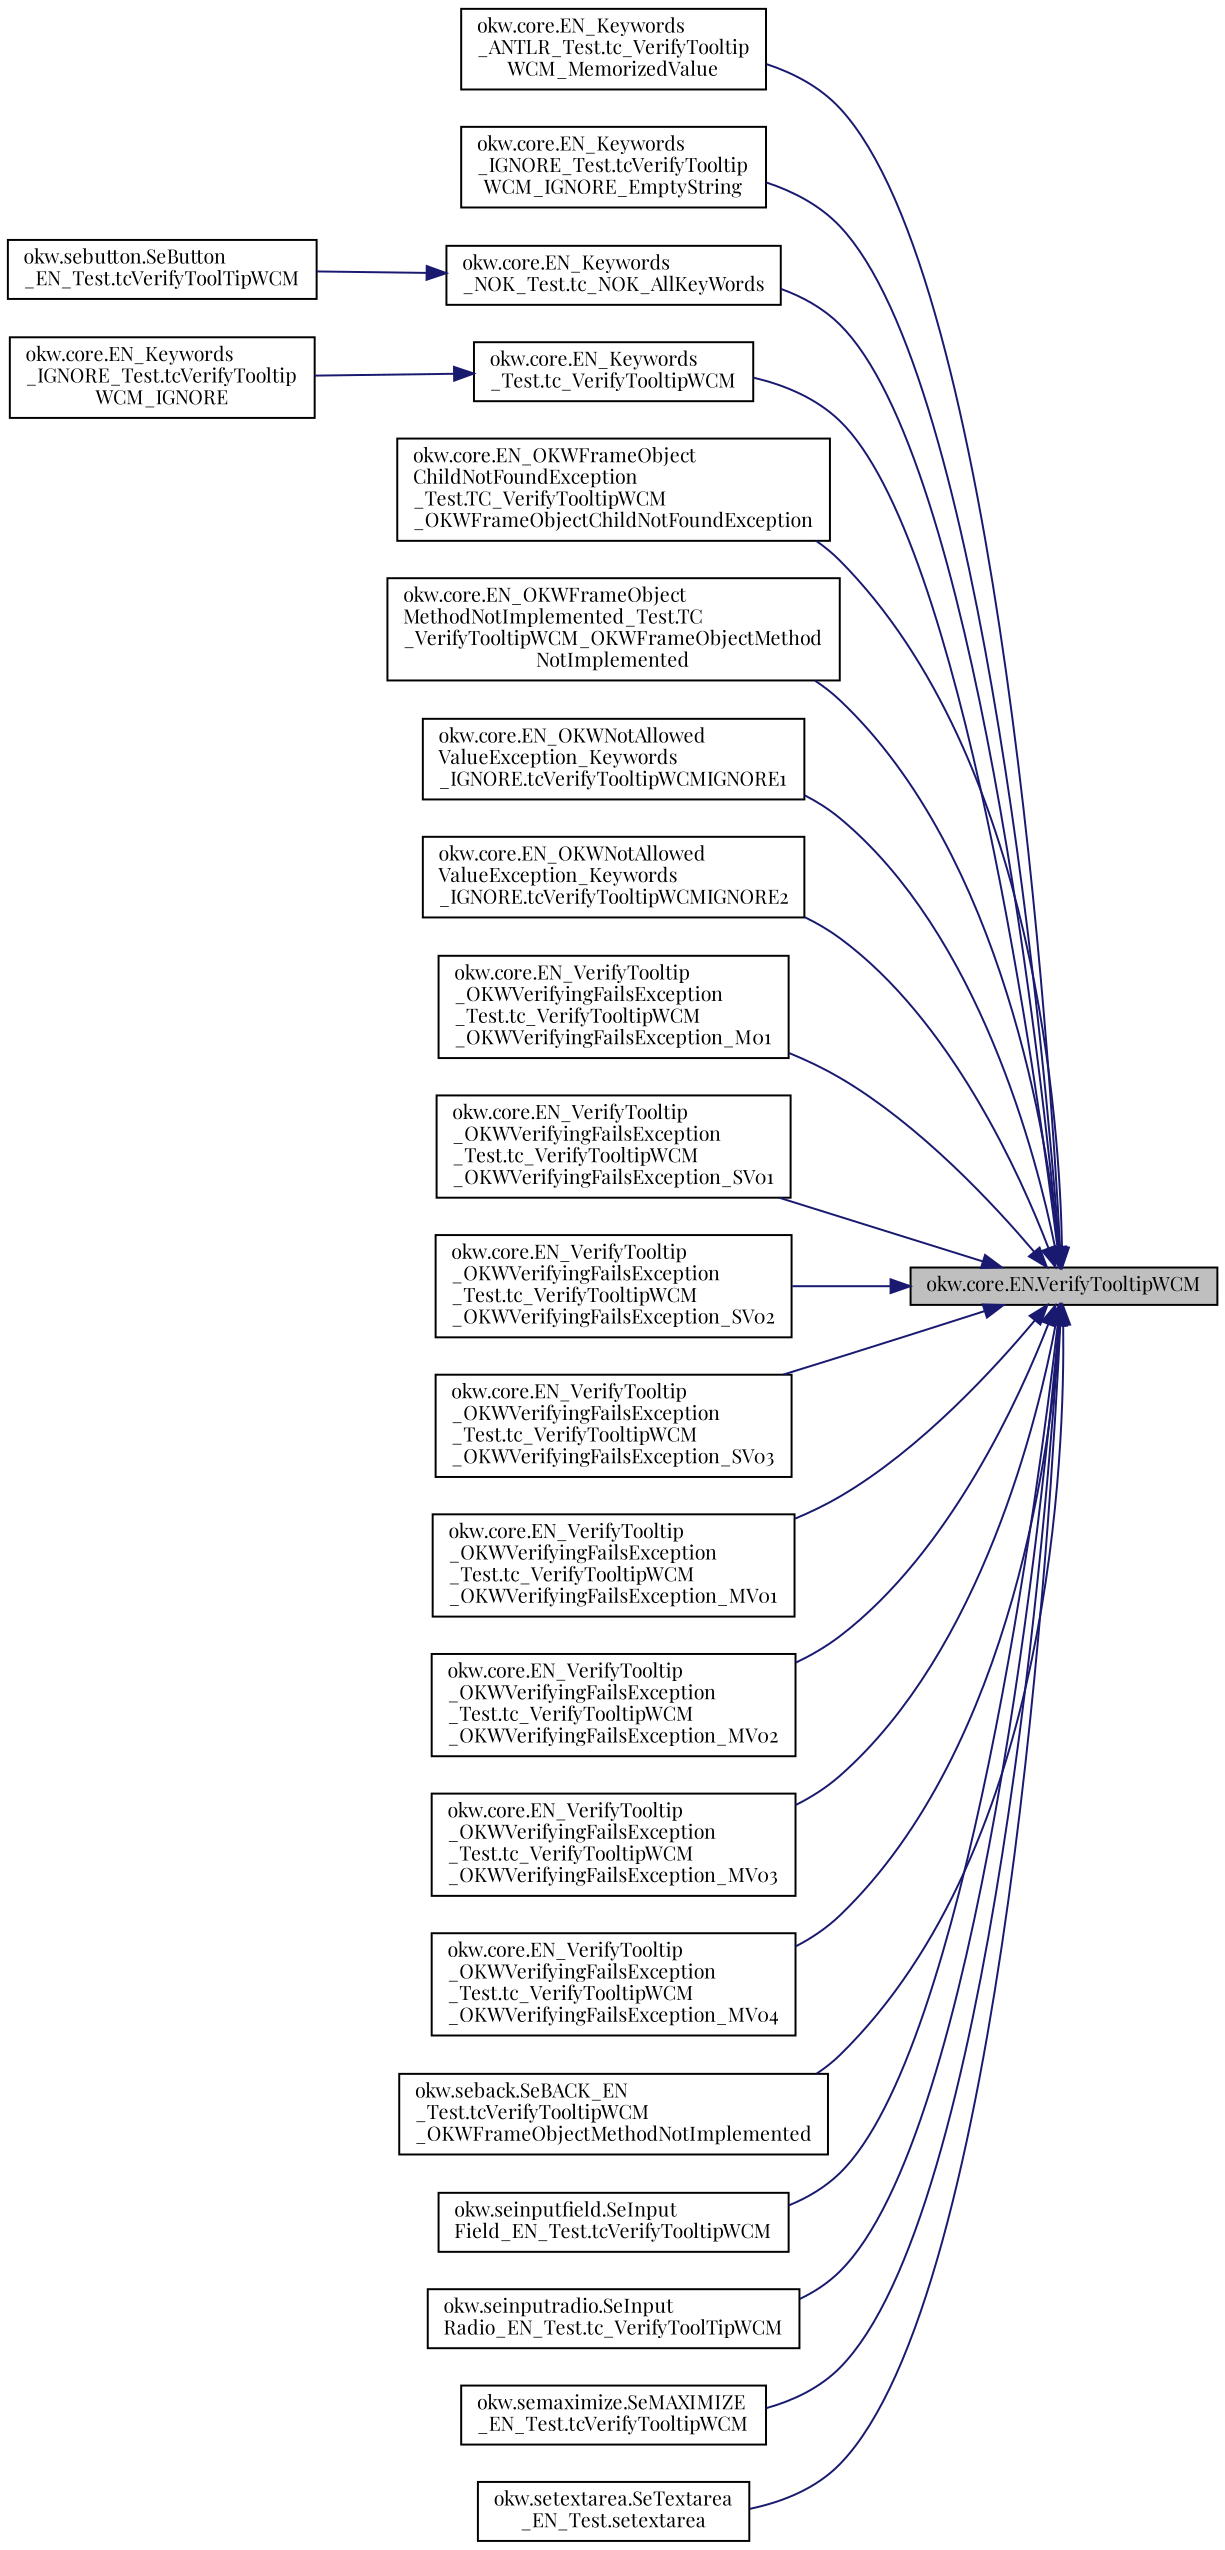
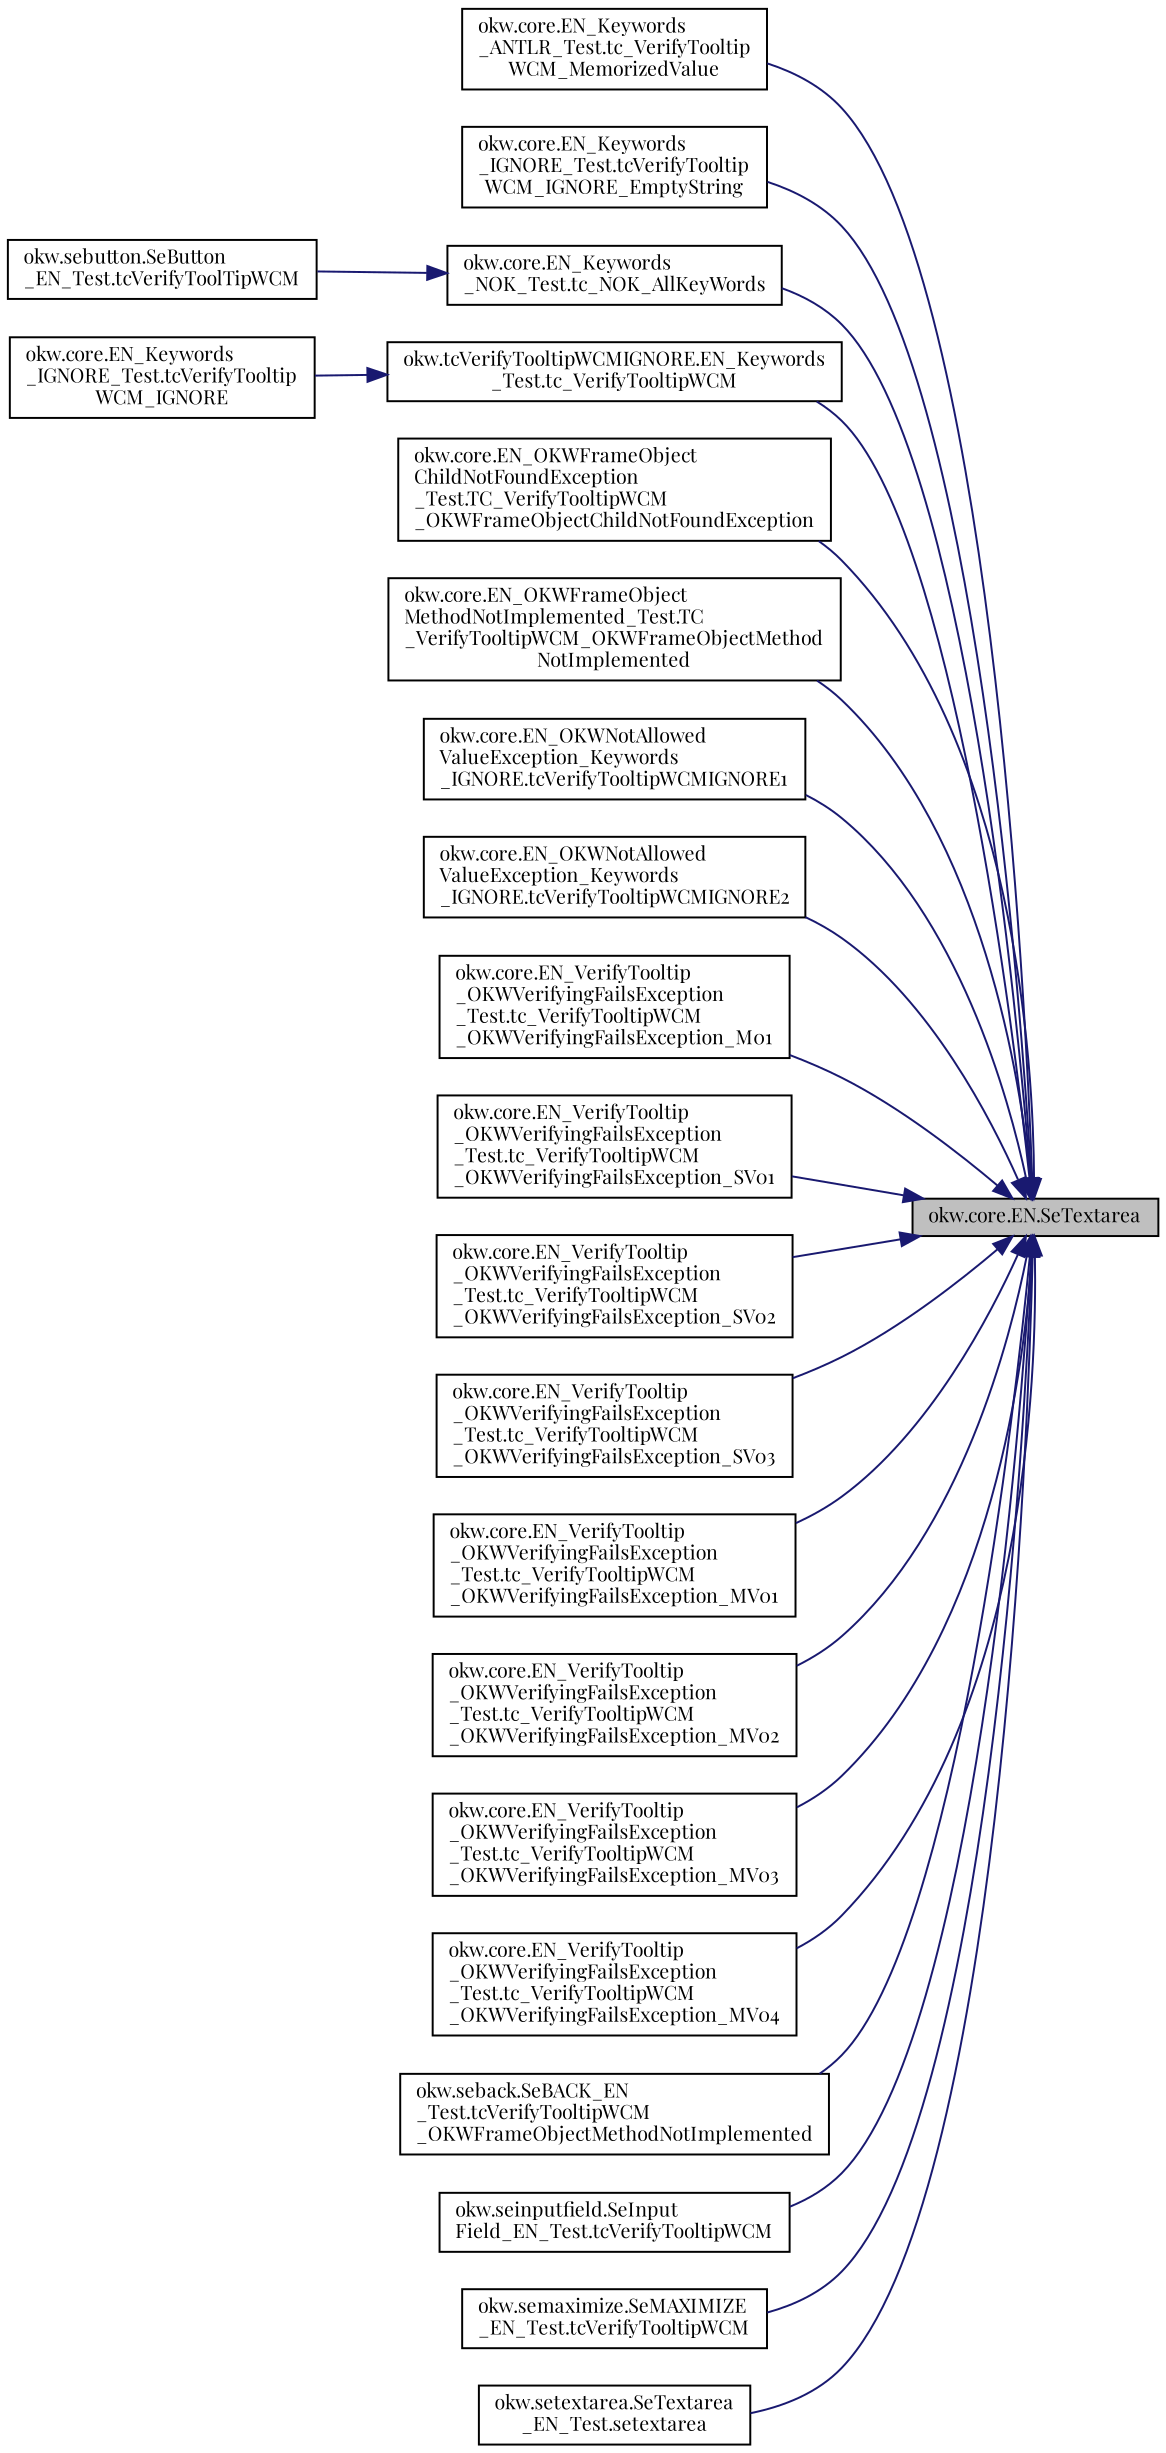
(614, 372) -> (615, 372)
(1064, 1286) -> (1035, 1217)
(614, 2319) -> none
